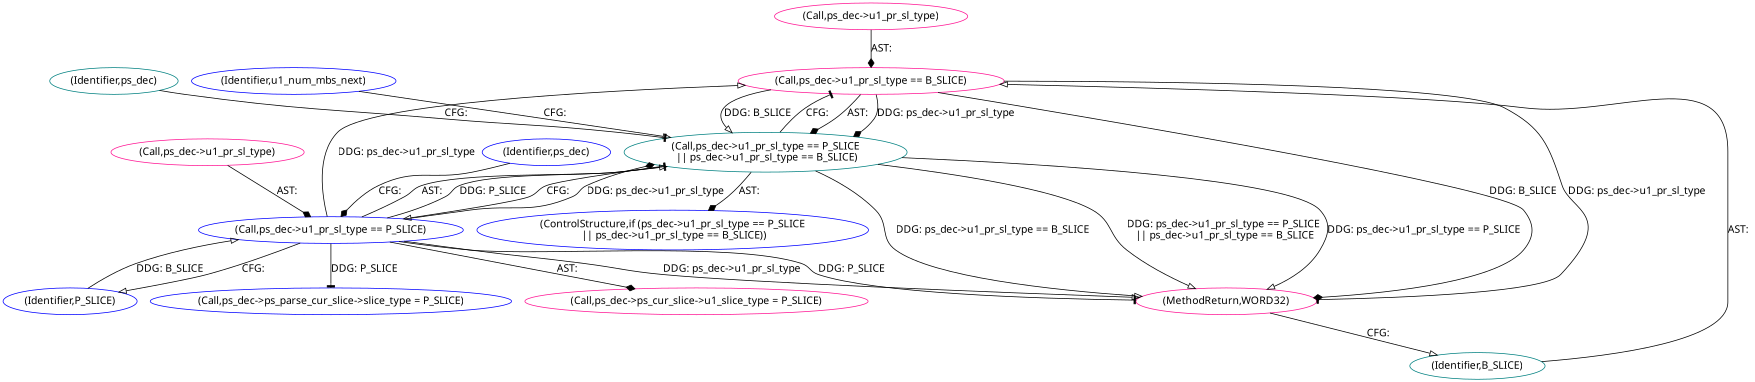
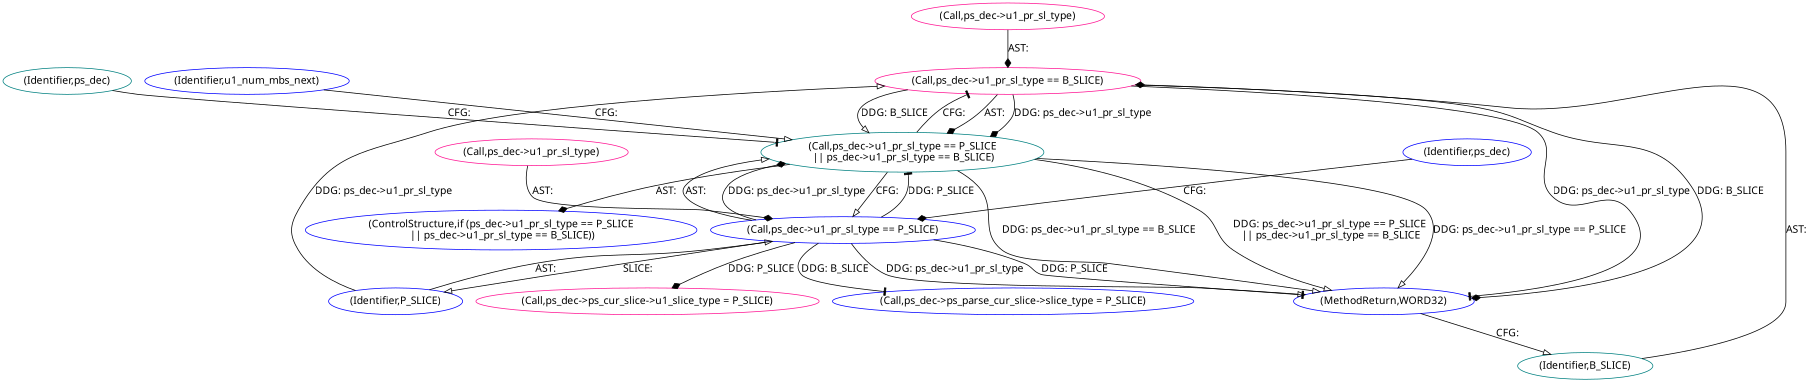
(492, 100) -> (499, 117)
(1561, 109) -> (1641, 96)
(170, 269) -> (547, 269)
(255, 269) -> (639, 269)
(364, 269) -> (835, 269)
(569, 269) -> (761, 269)
(1226, 301) -> (1384, 301)
